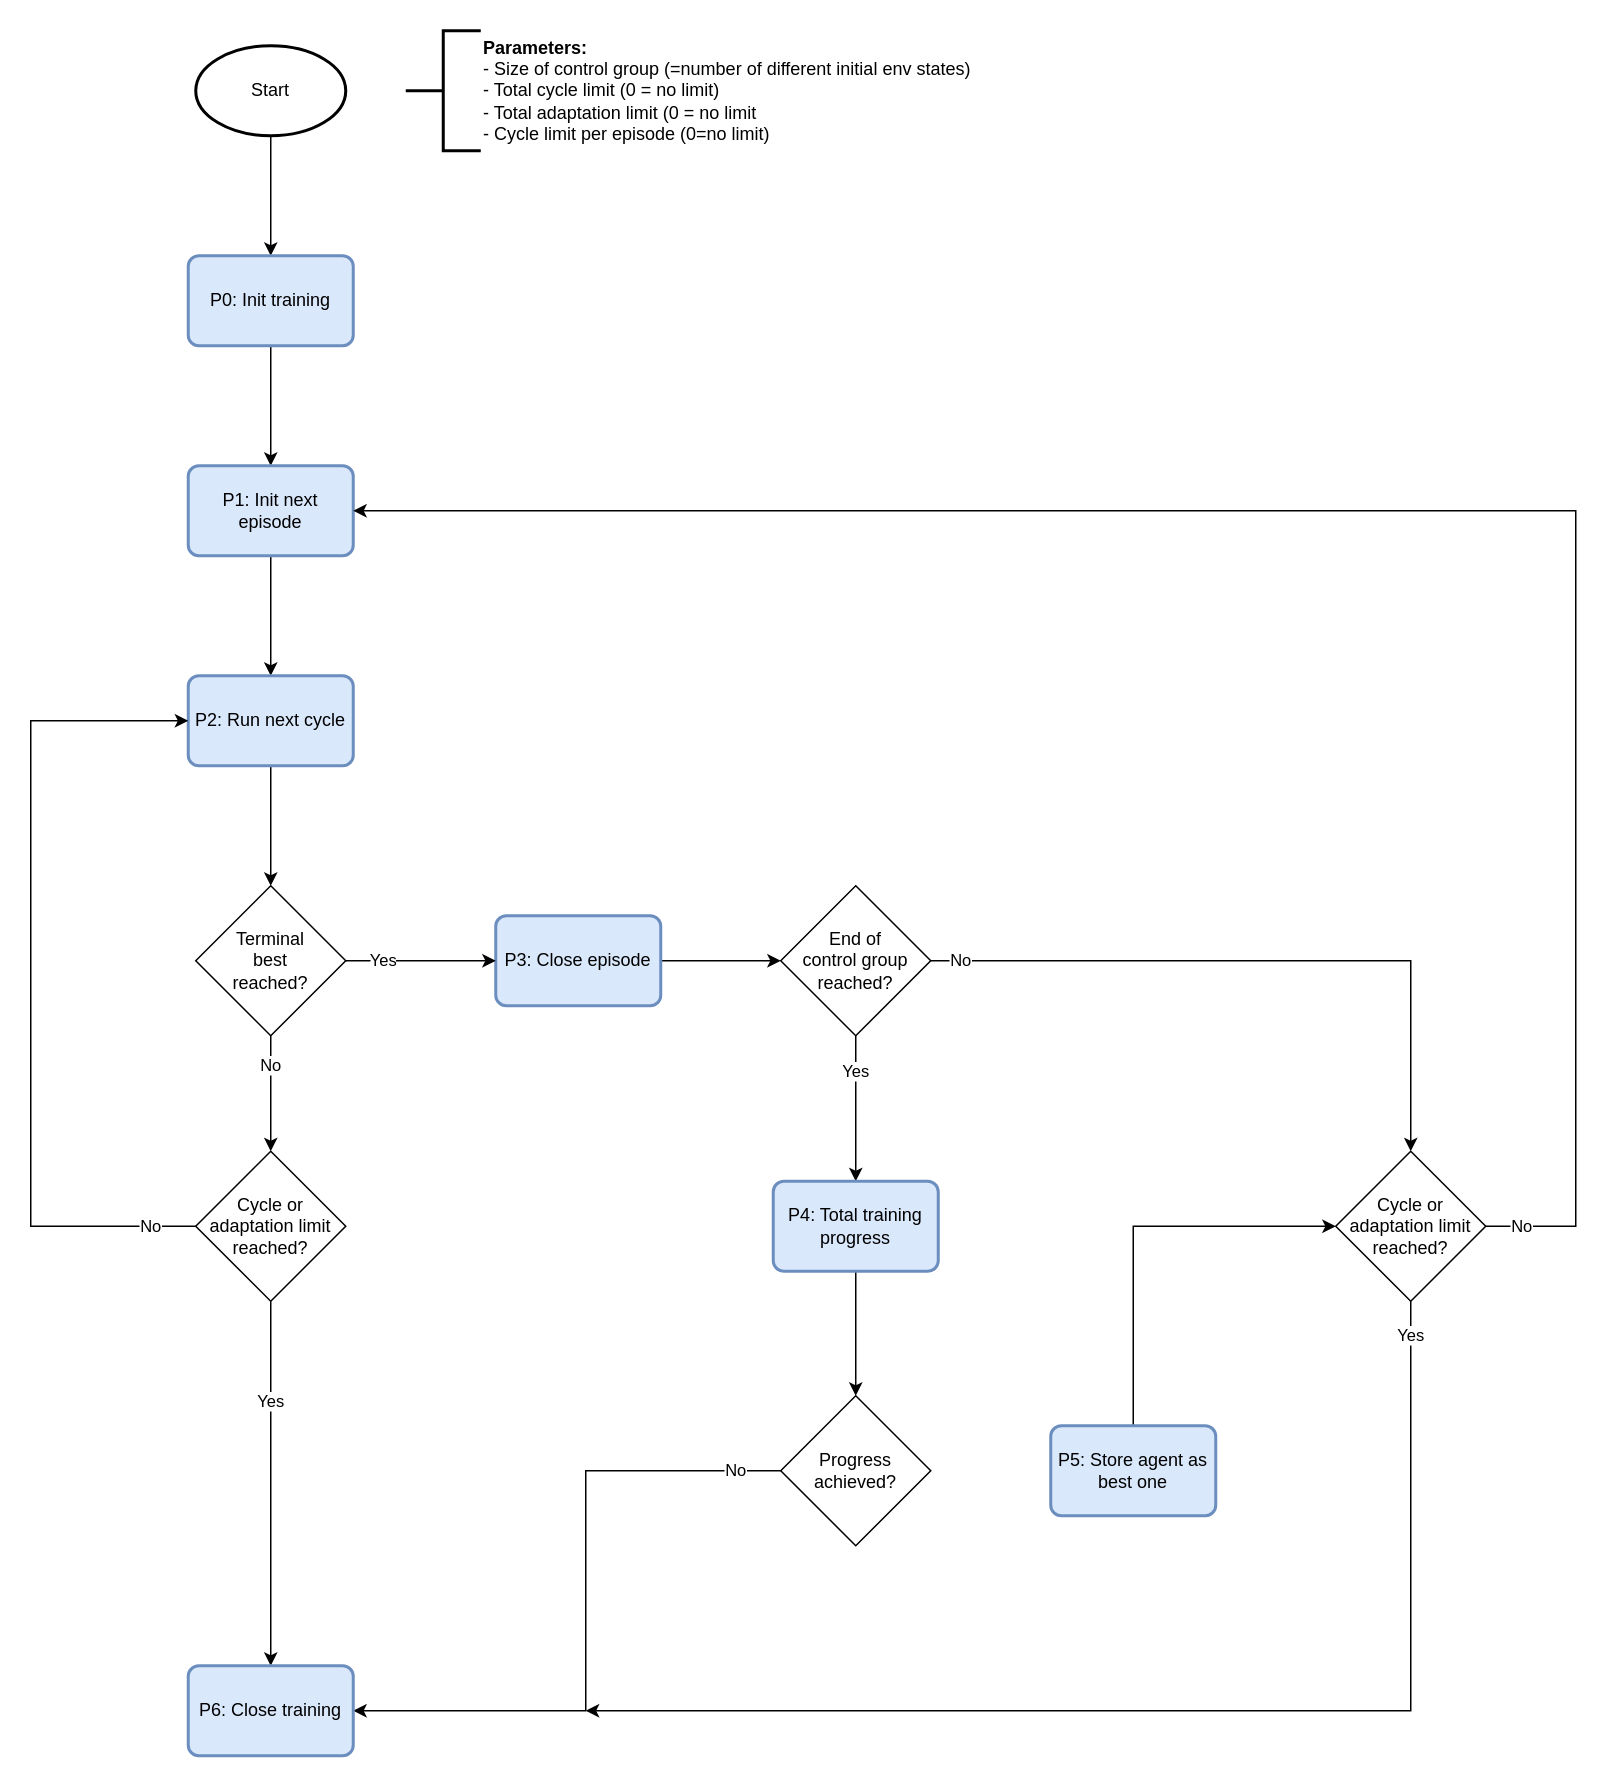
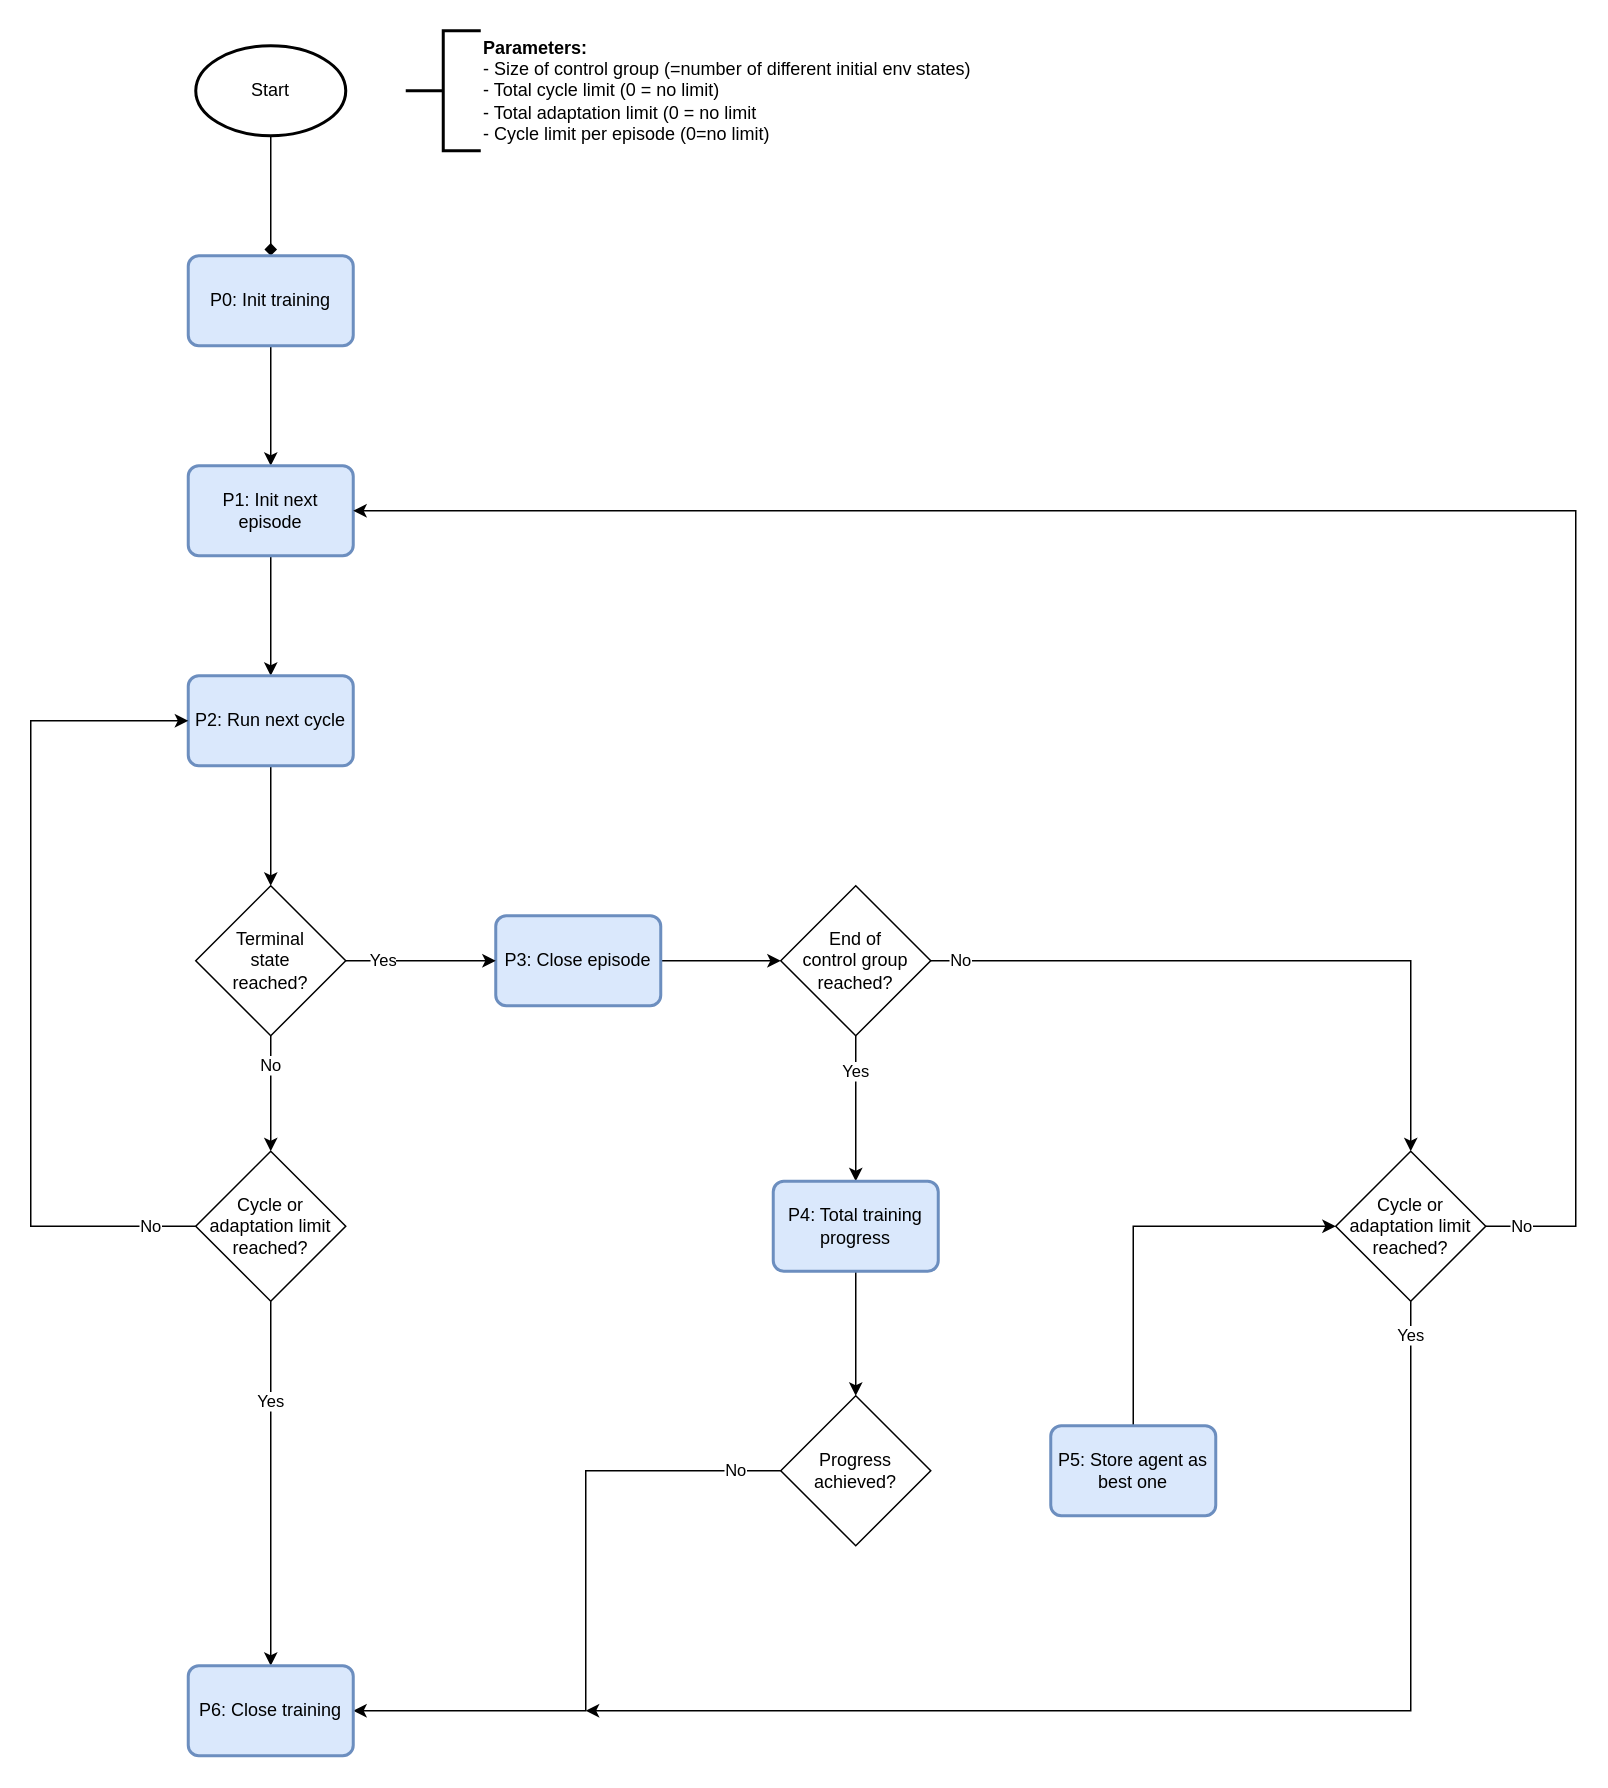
(271, 244) -> (271, 243)
(271, 961) -> (271, 961)
